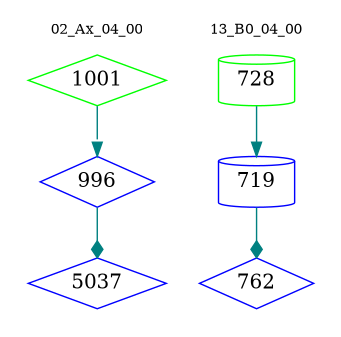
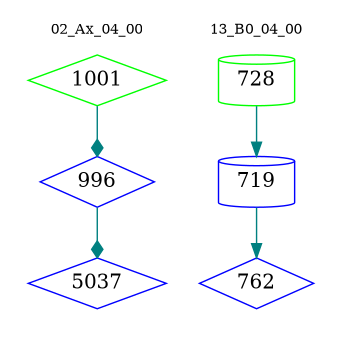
(97, 123) -> (97, 123)
(257, 226) -> (257, 226)
